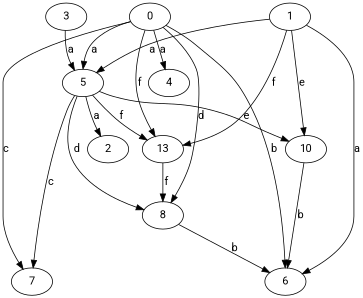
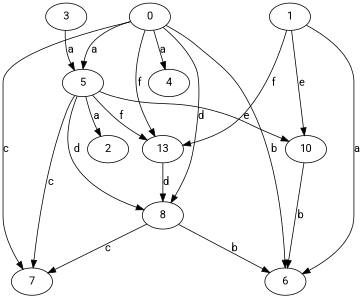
(187, 33) -> none
(166, 182) -> (166, 182)
none -> (101, 247)
